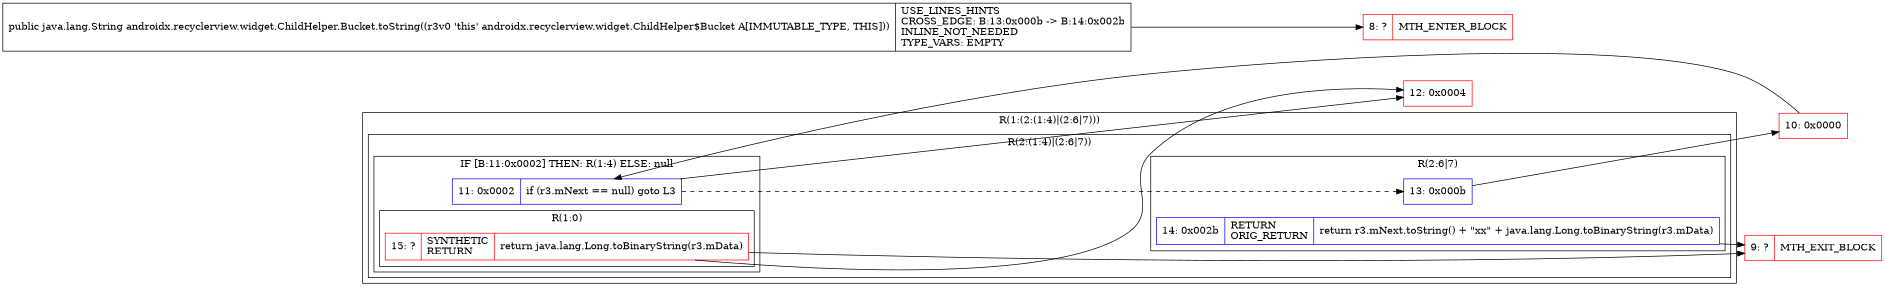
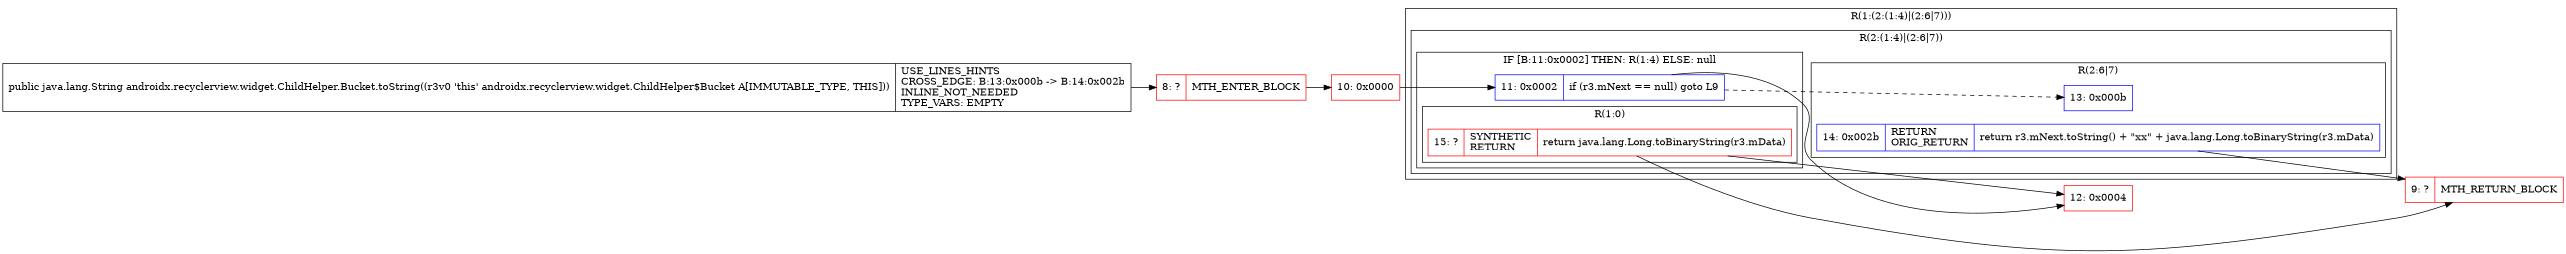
(1615, 161) -> (1315, 87)
(601, 191) -> (1644, 87)
(1828, 248) -> (2499, 189)
